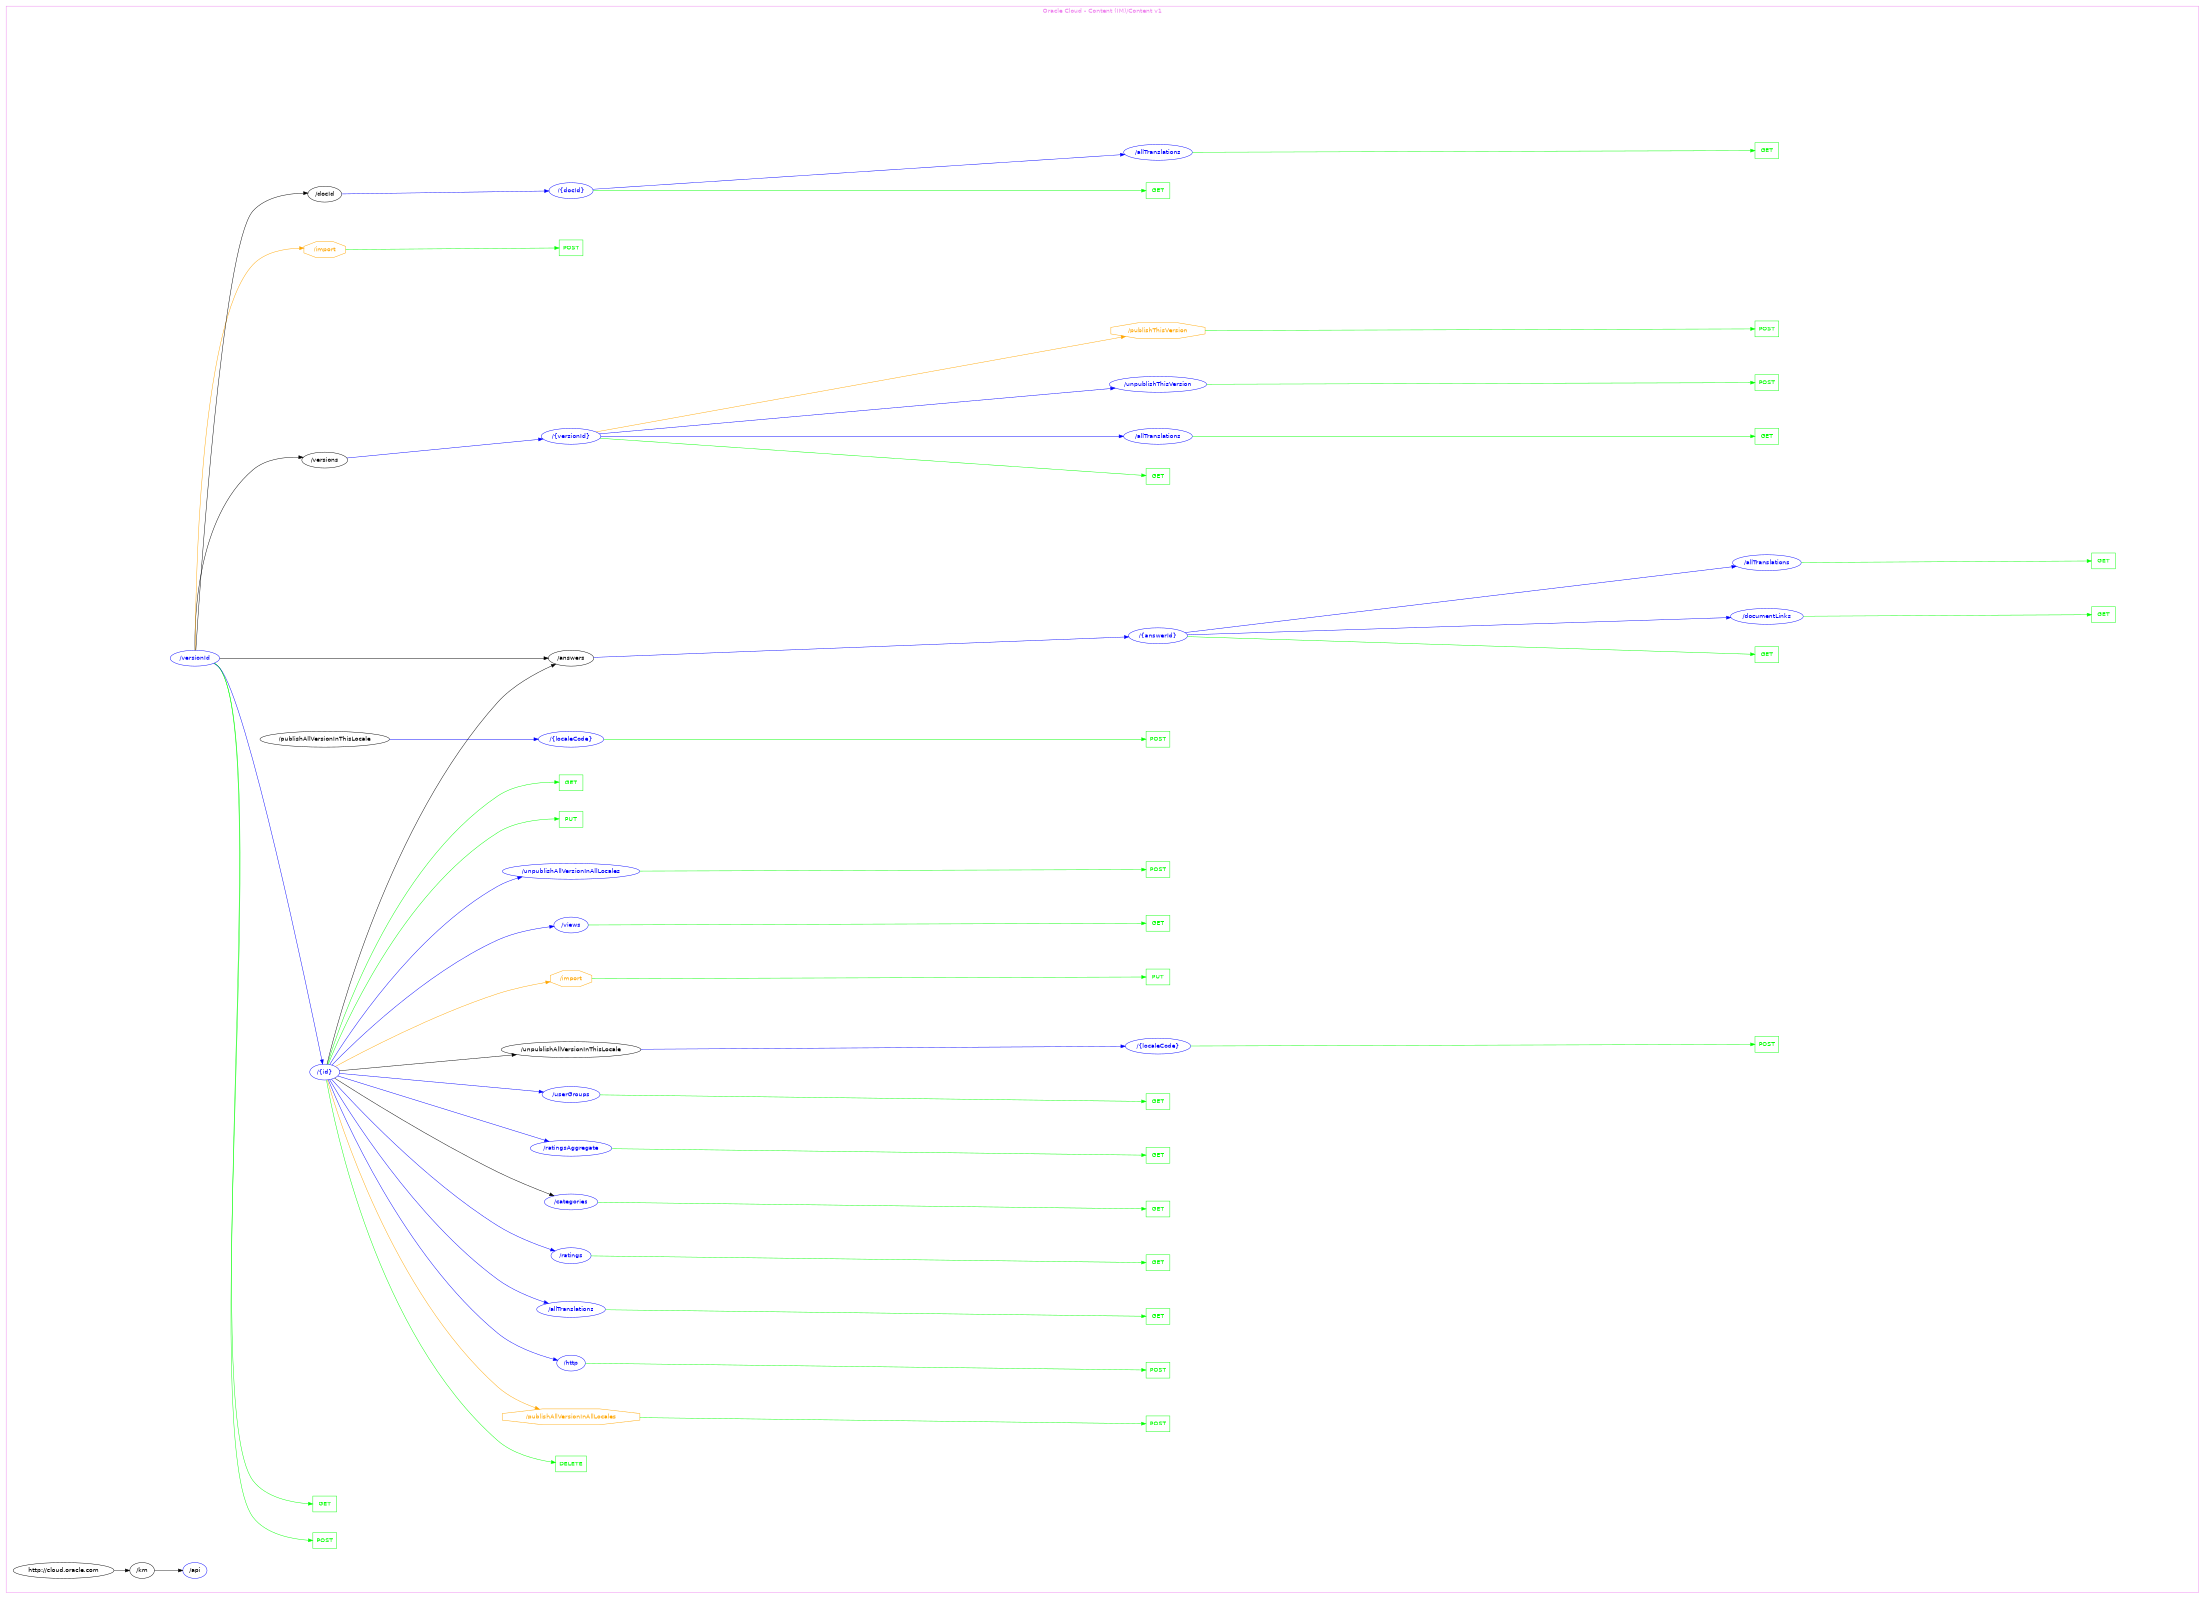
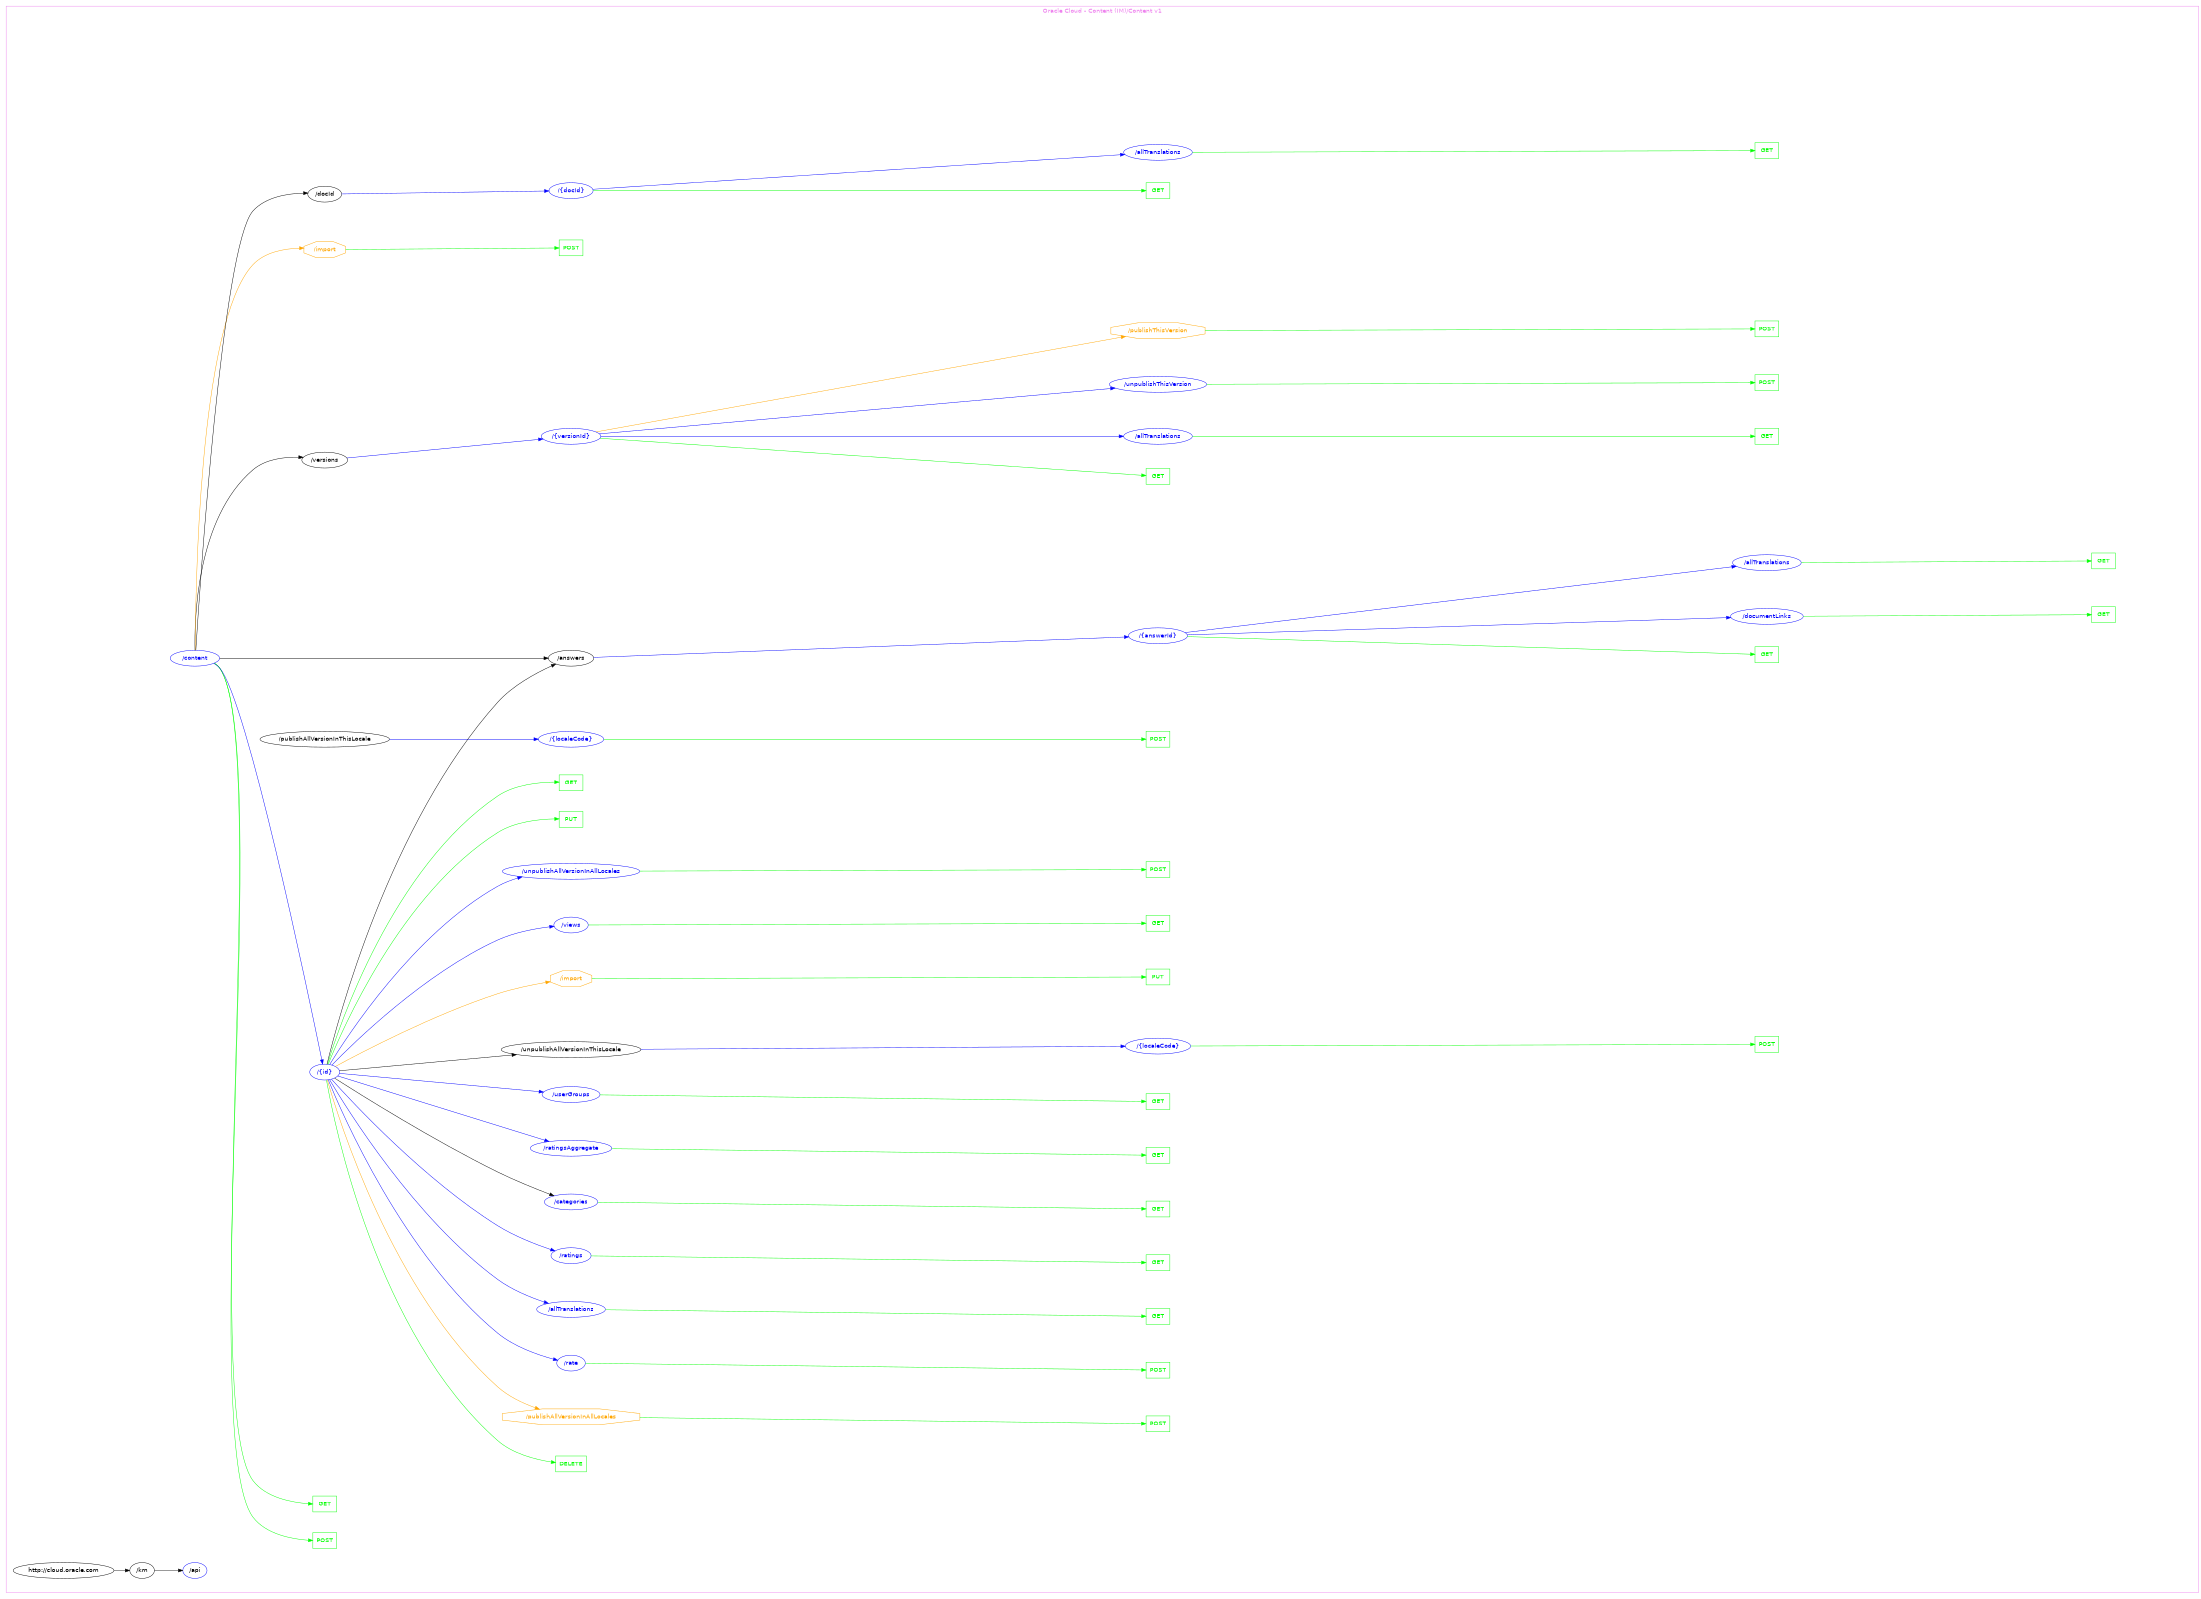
(195, 658) -> (195, 658)
(571, 1363) -> (571, 1363)
